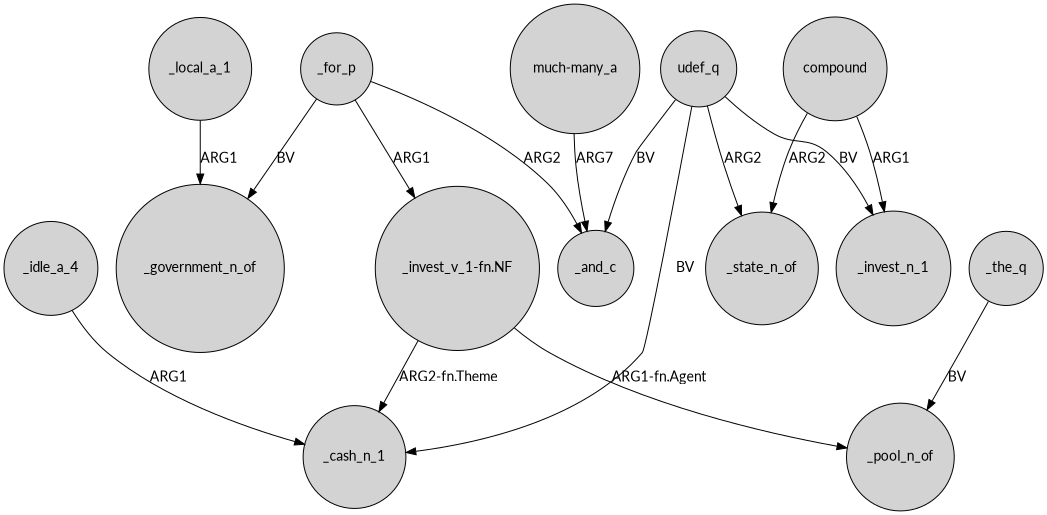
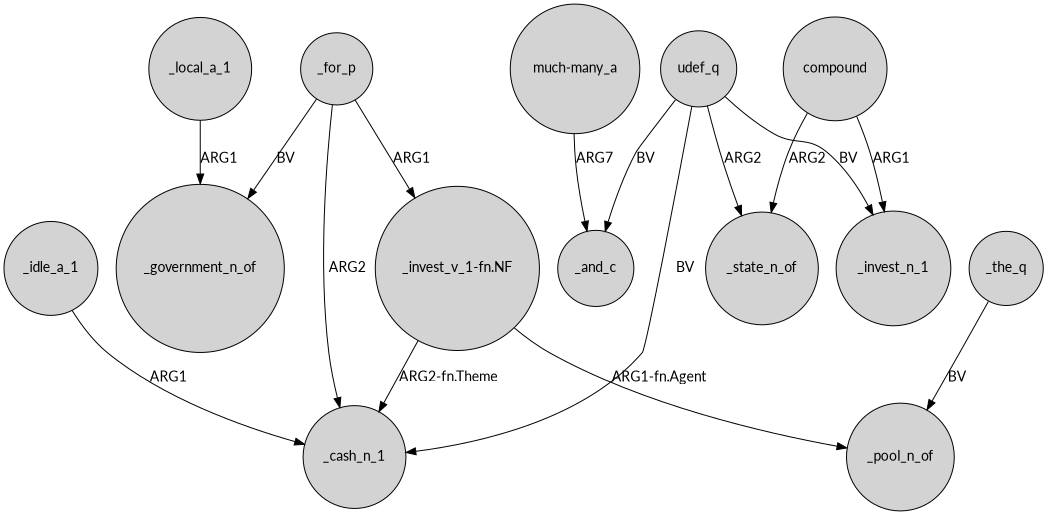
(486, 137) -> (324, 252)
(51, 268) -> (51, 268)
